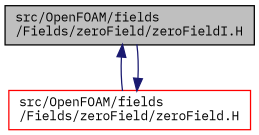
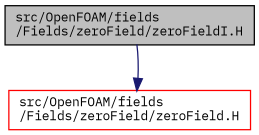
(121, 74) -> none
